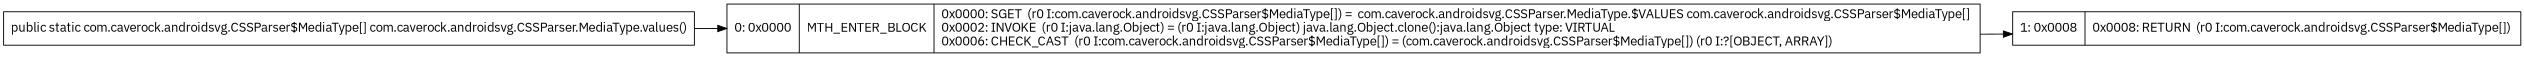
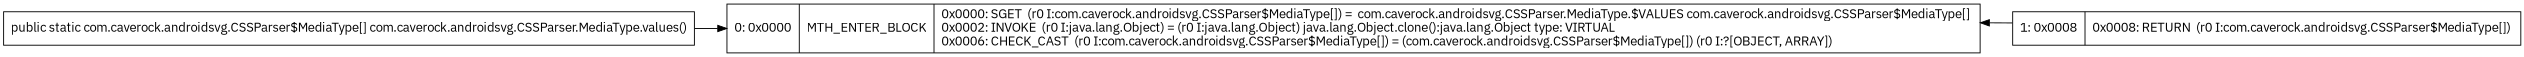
(1992, 34) -> (2001, 23)
